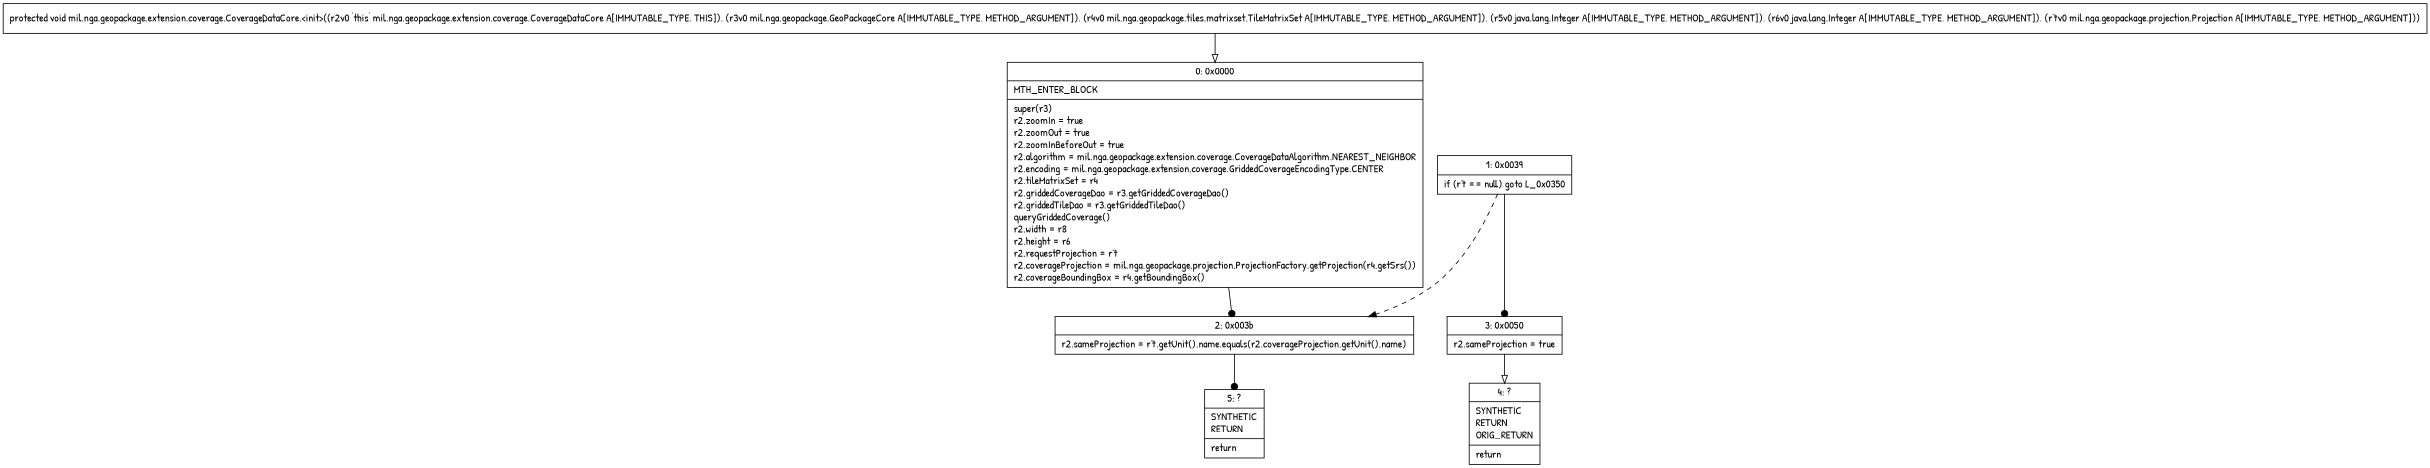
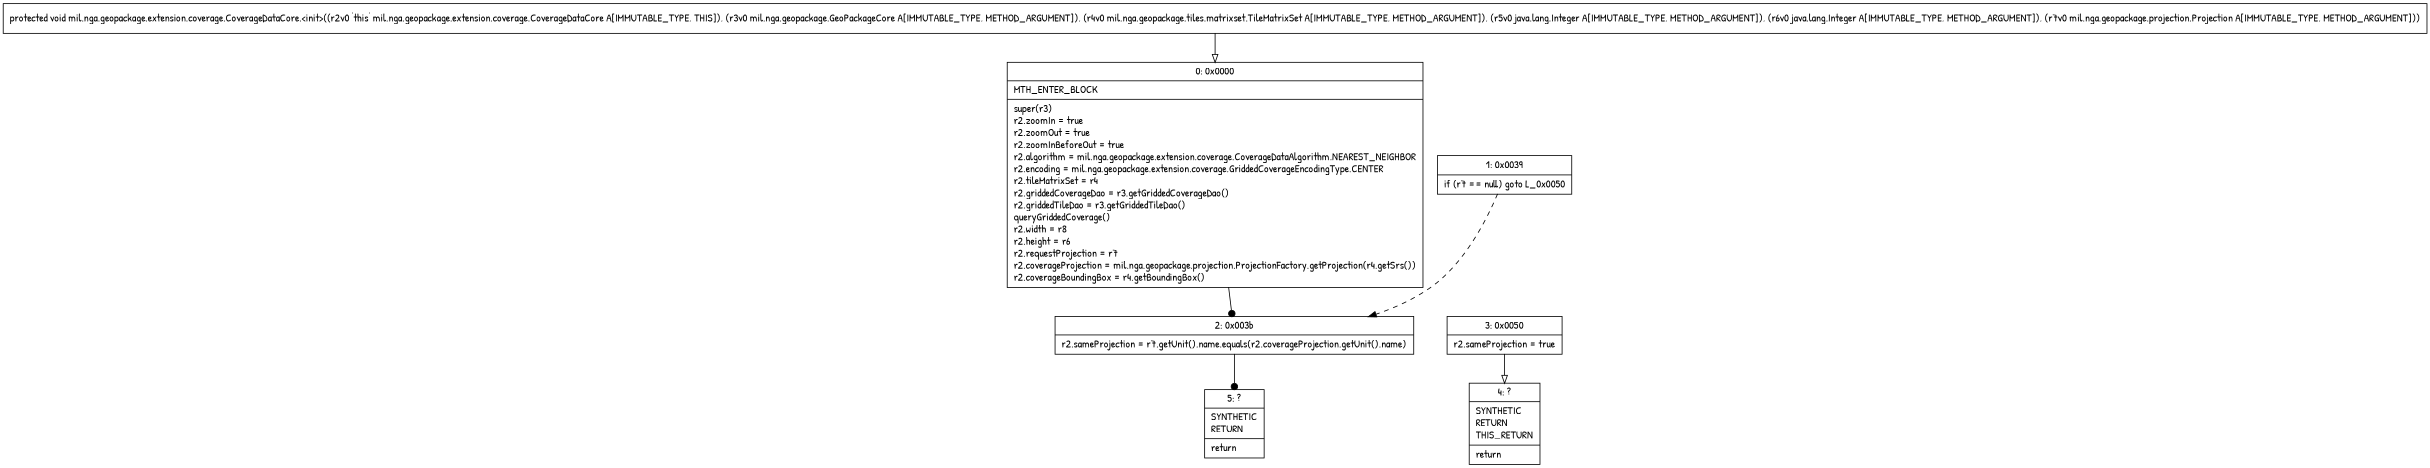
(1505, 184) -> (1505, 184)
(1505, 252) -> none
(1505, 435) -> (1505, 435)
